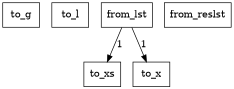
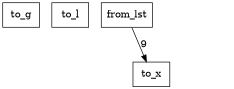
(198, 15) -> none
(144, 45) -> (144, 45)
(102, 74) -> none
